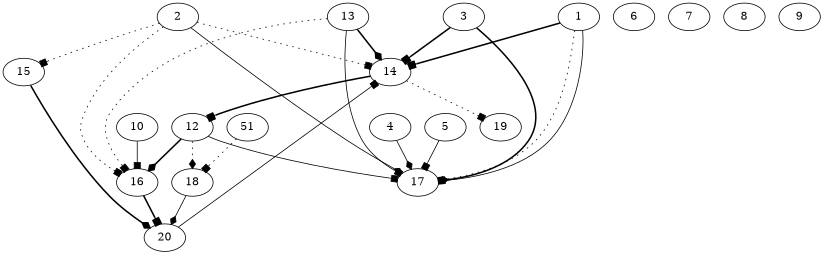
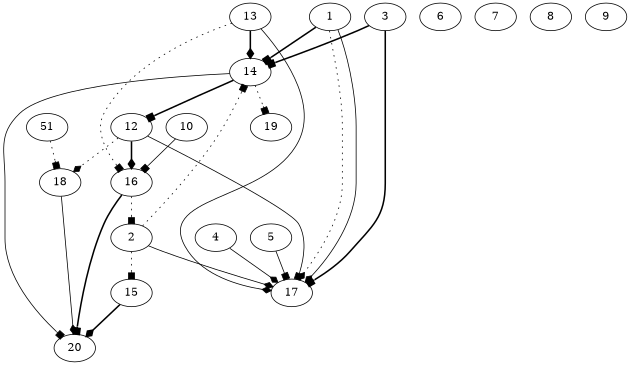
(96, 92) -> (132, 206)
(350, 109) -> (248, 184)
(270, 161) -> (12, 122)
